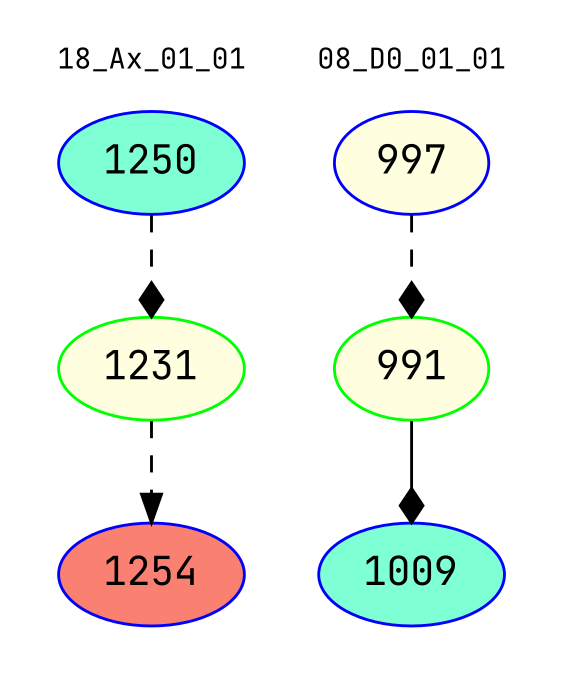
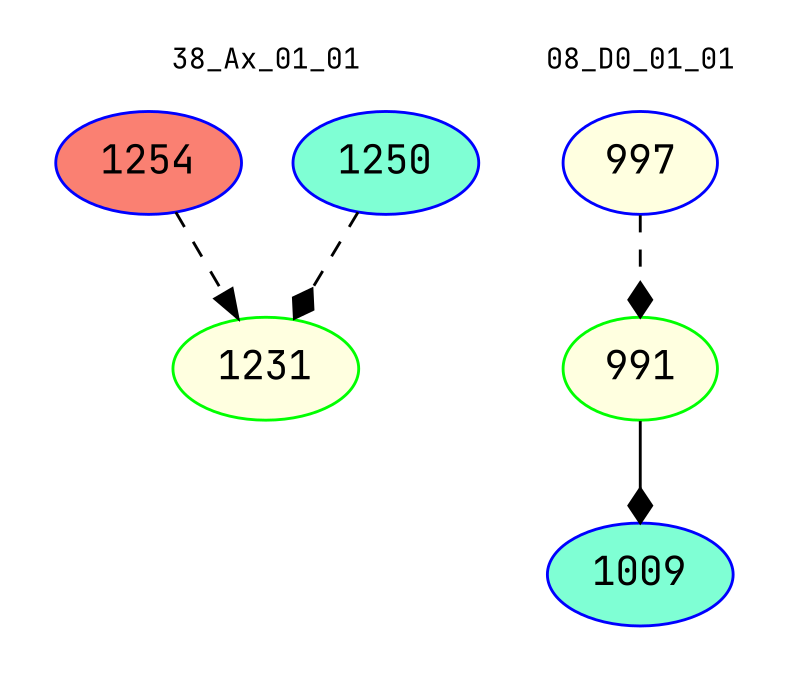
(153, 61) -> (267, 61)
(151, 458) -> (200, 253)
